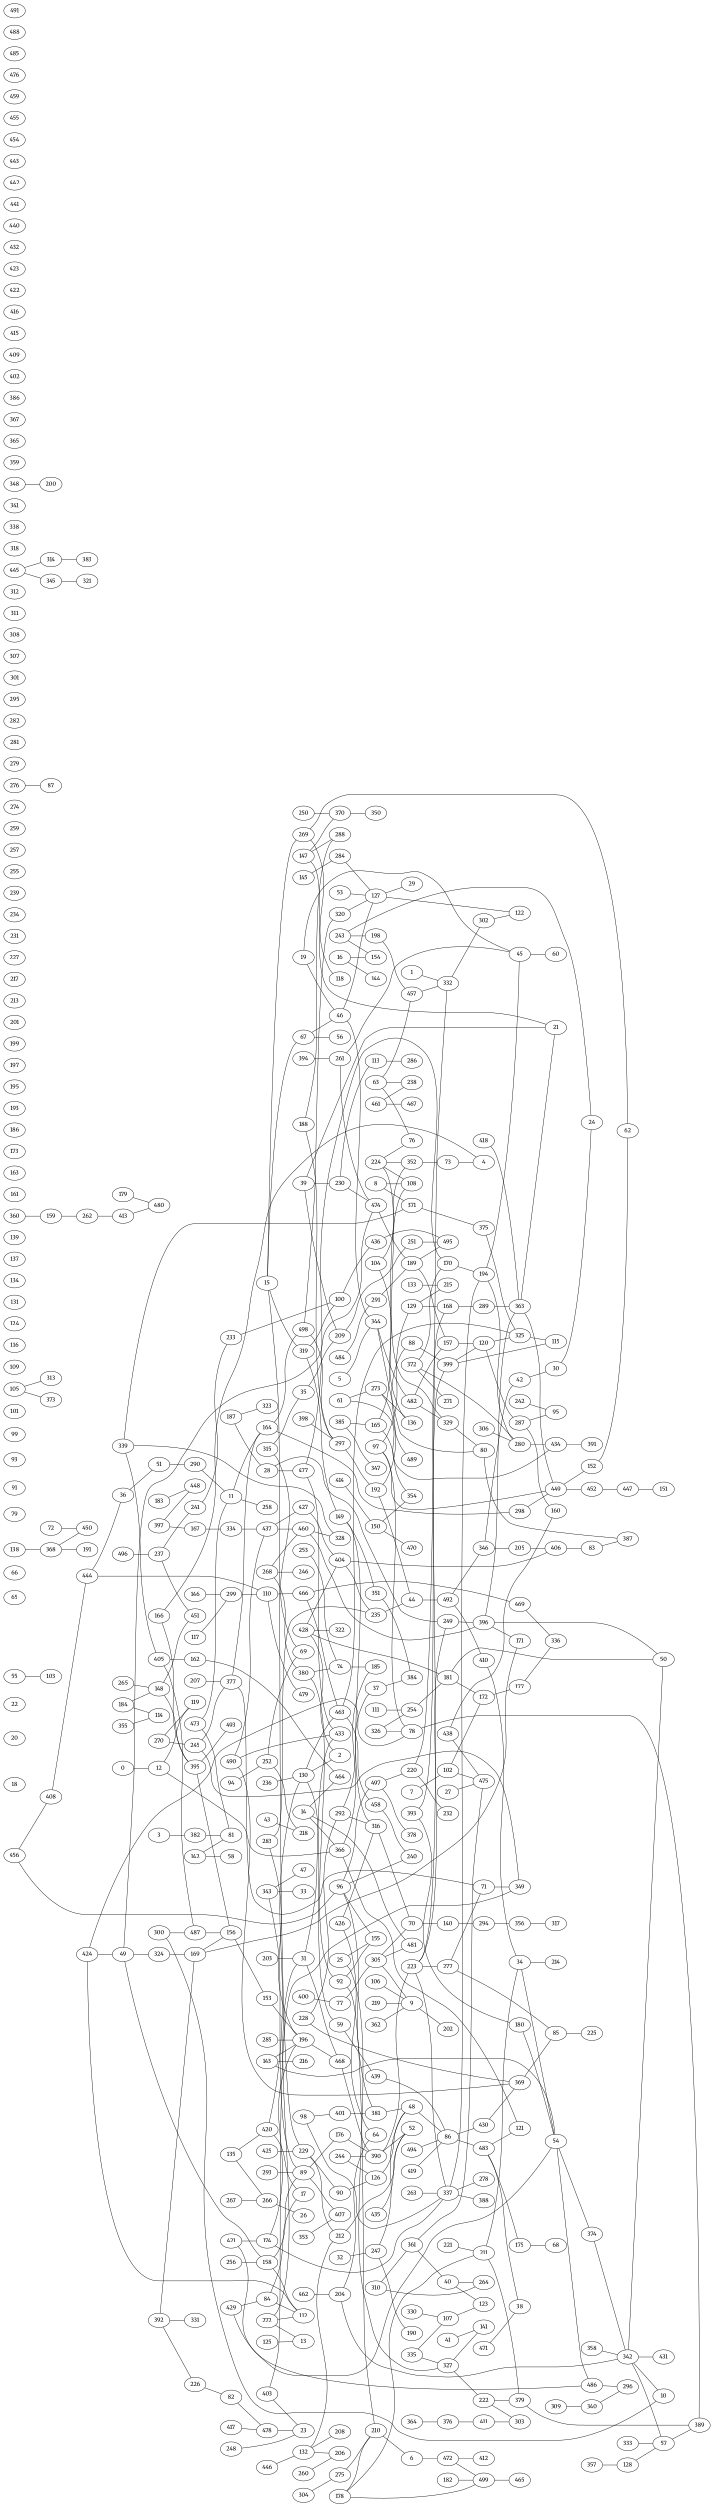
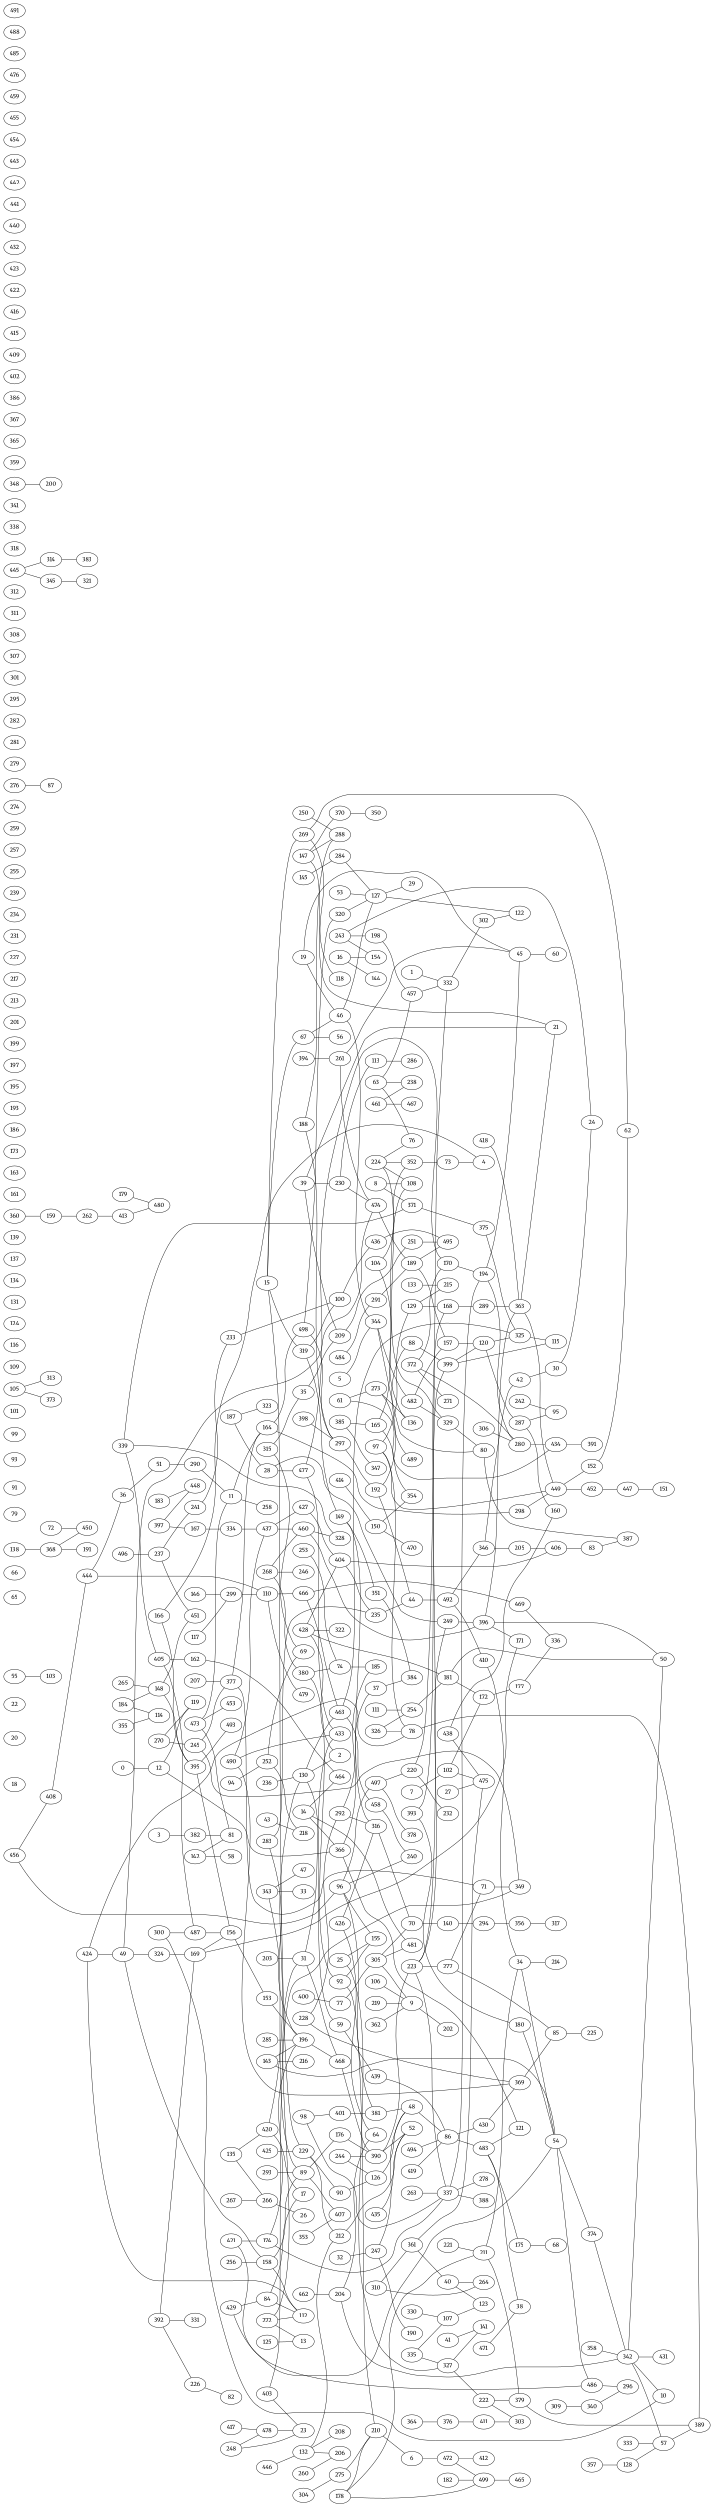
(323, 813) -> (322, 824)
none -> (231, 1704)
(249, 2414) -> (249, 2440)
